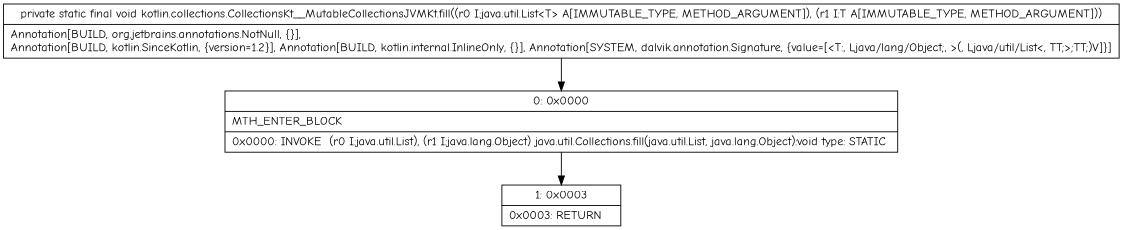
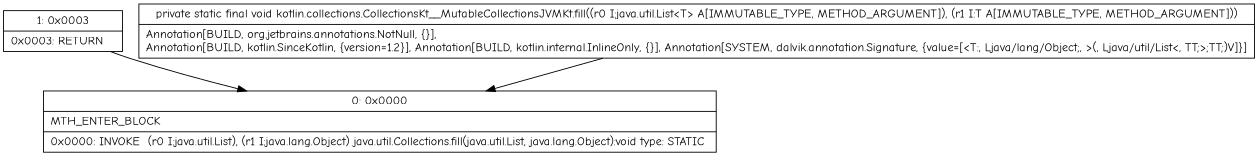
(561, 164) -> (174, 72)
